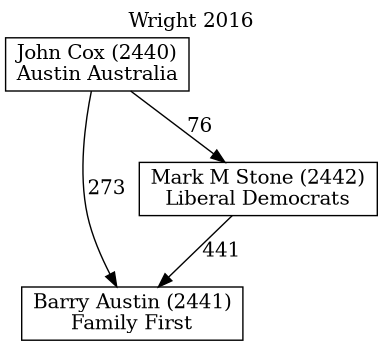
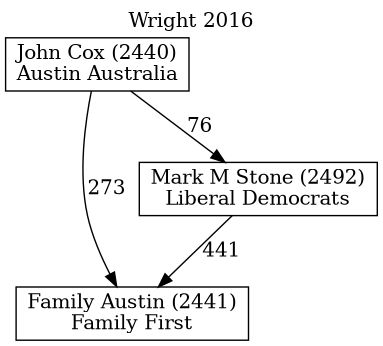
(258, 189) -> (258, 189)
(132, 314) -> (132, 314)
